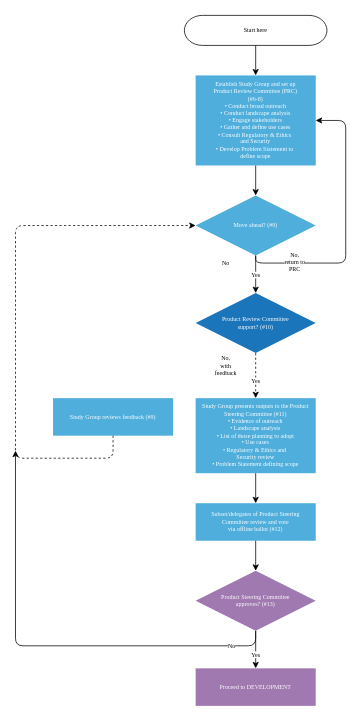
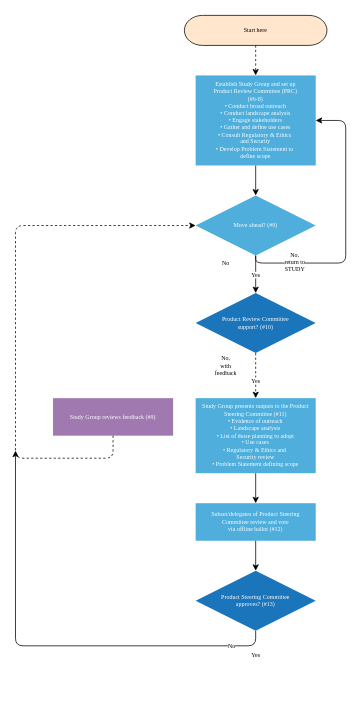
(255, 30) -> (255, 30)
(255, 57) -> (255, 57)
(295, 262) -> (295, 262)
(113, 417) -> (113, 417)
(255, 600) -> (255, 600)
(255, 652) -> none
(255, 687) -> none
